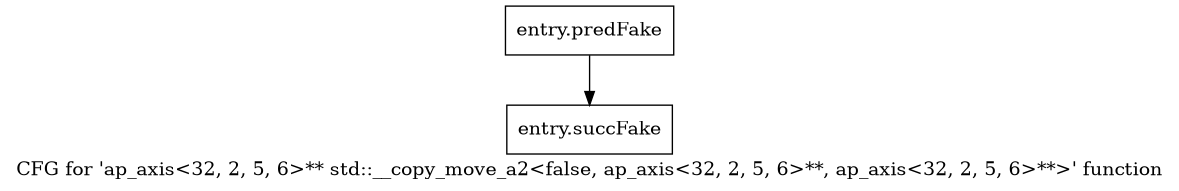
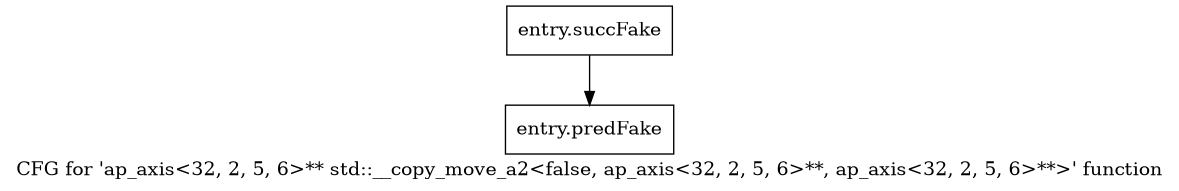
(590, 73) -> (590, 73)
